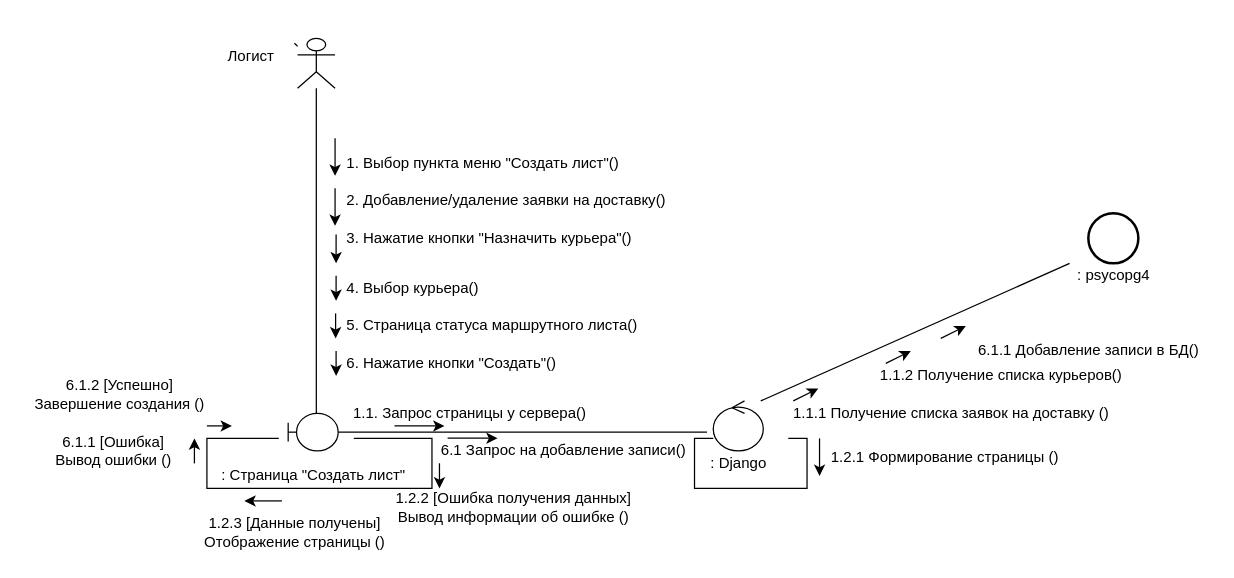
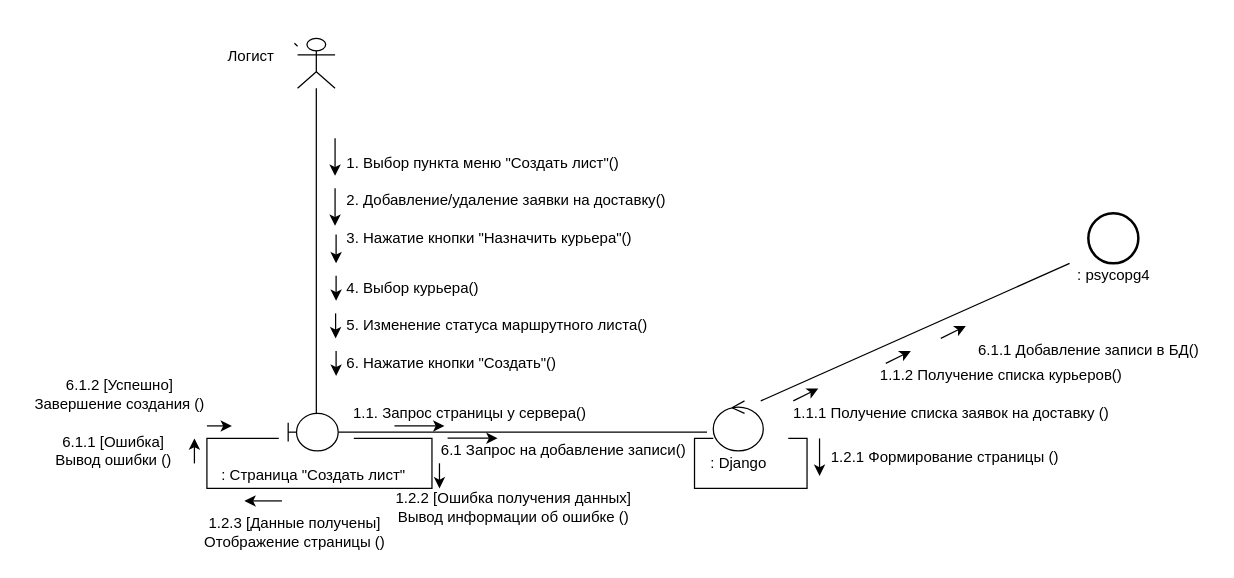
(501, 326) -> (505, 326)
